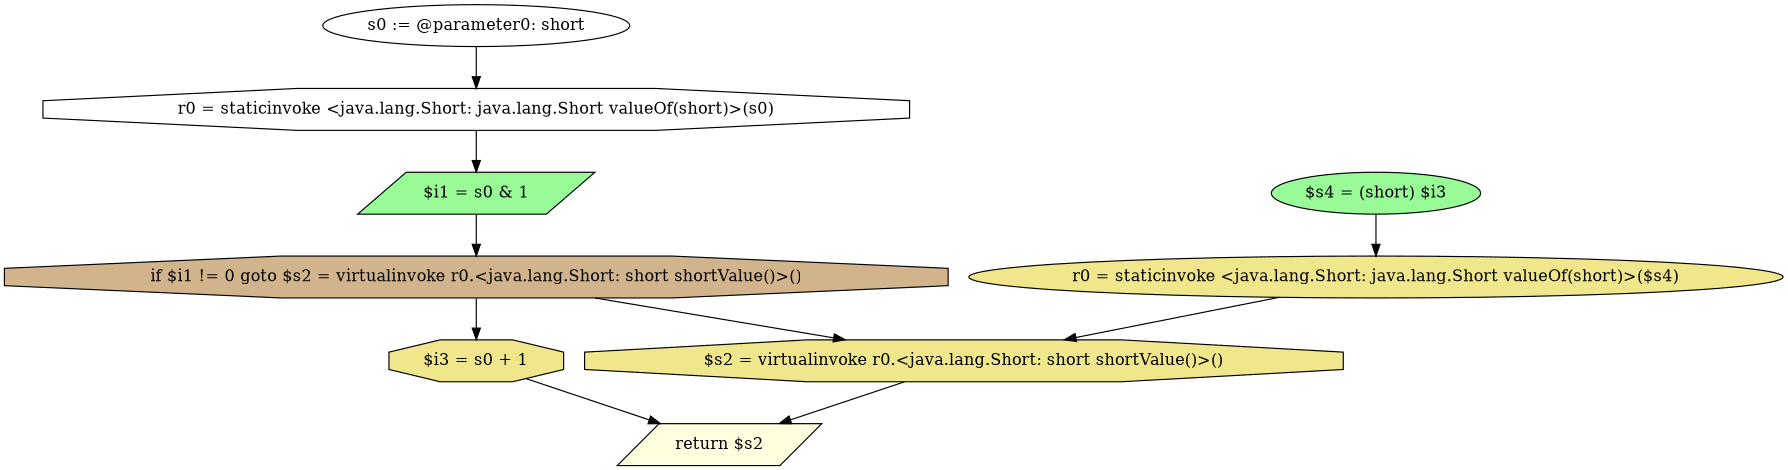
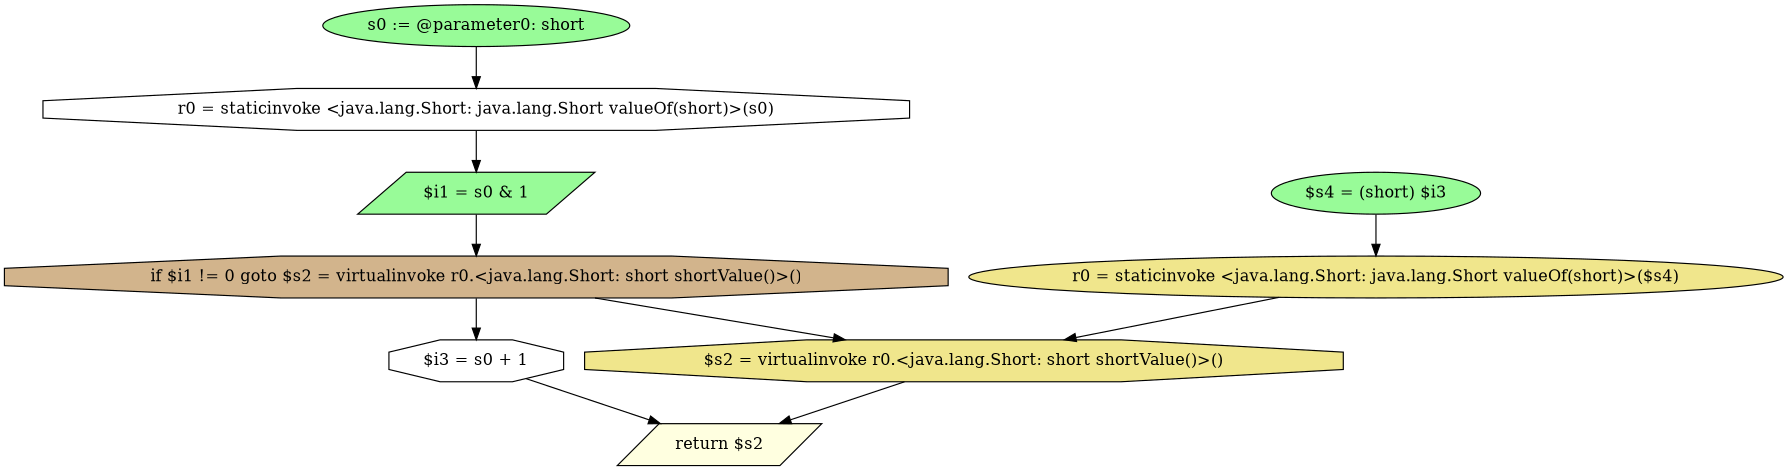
(476, 26) -> (476, 26)
(476, 361) -> (476, 361)
